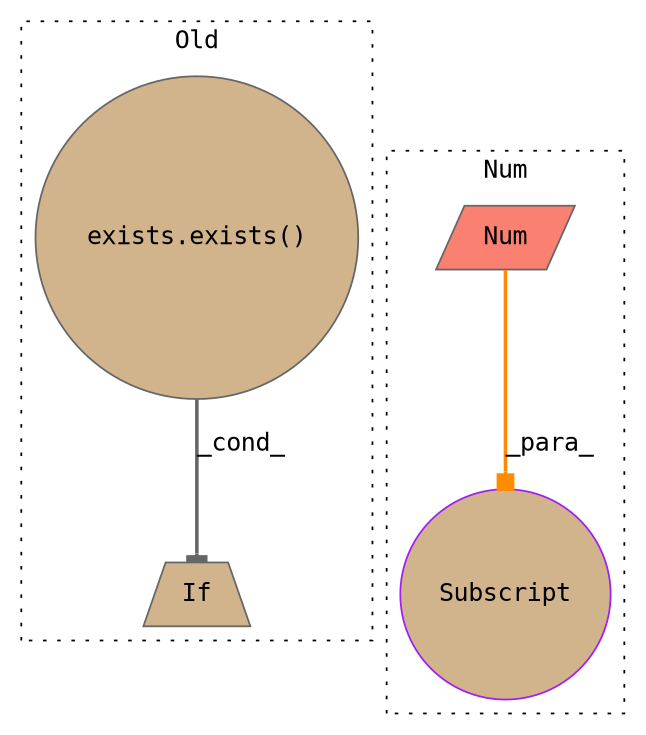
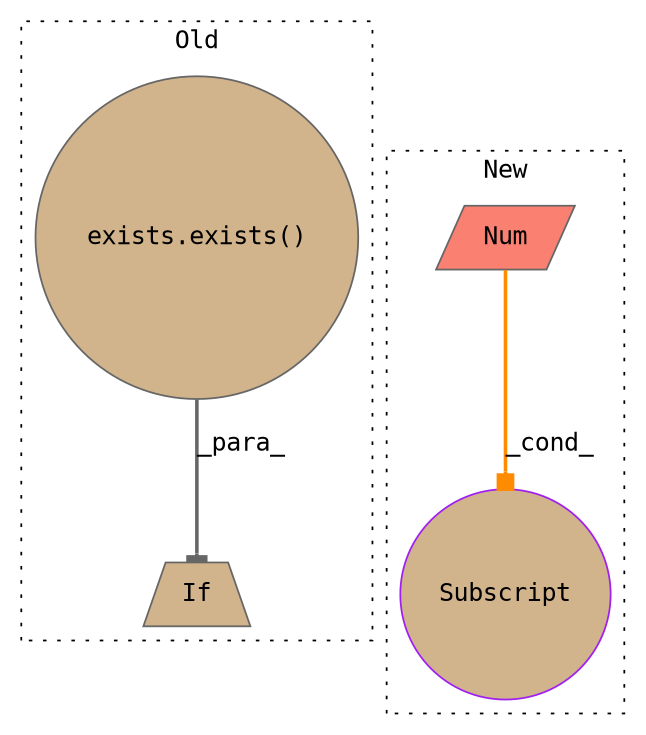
(505, 171) -> (505, 171)
(241, 444) -> (241, 444)
(550, 444) -> (550, 444)
